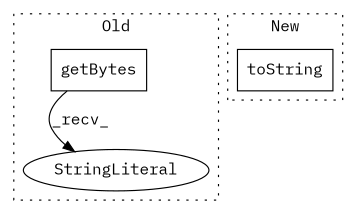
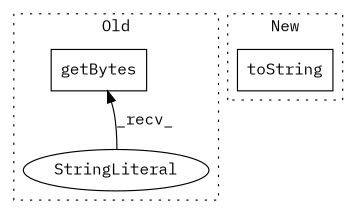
(49, 117) -> (116, 125)
